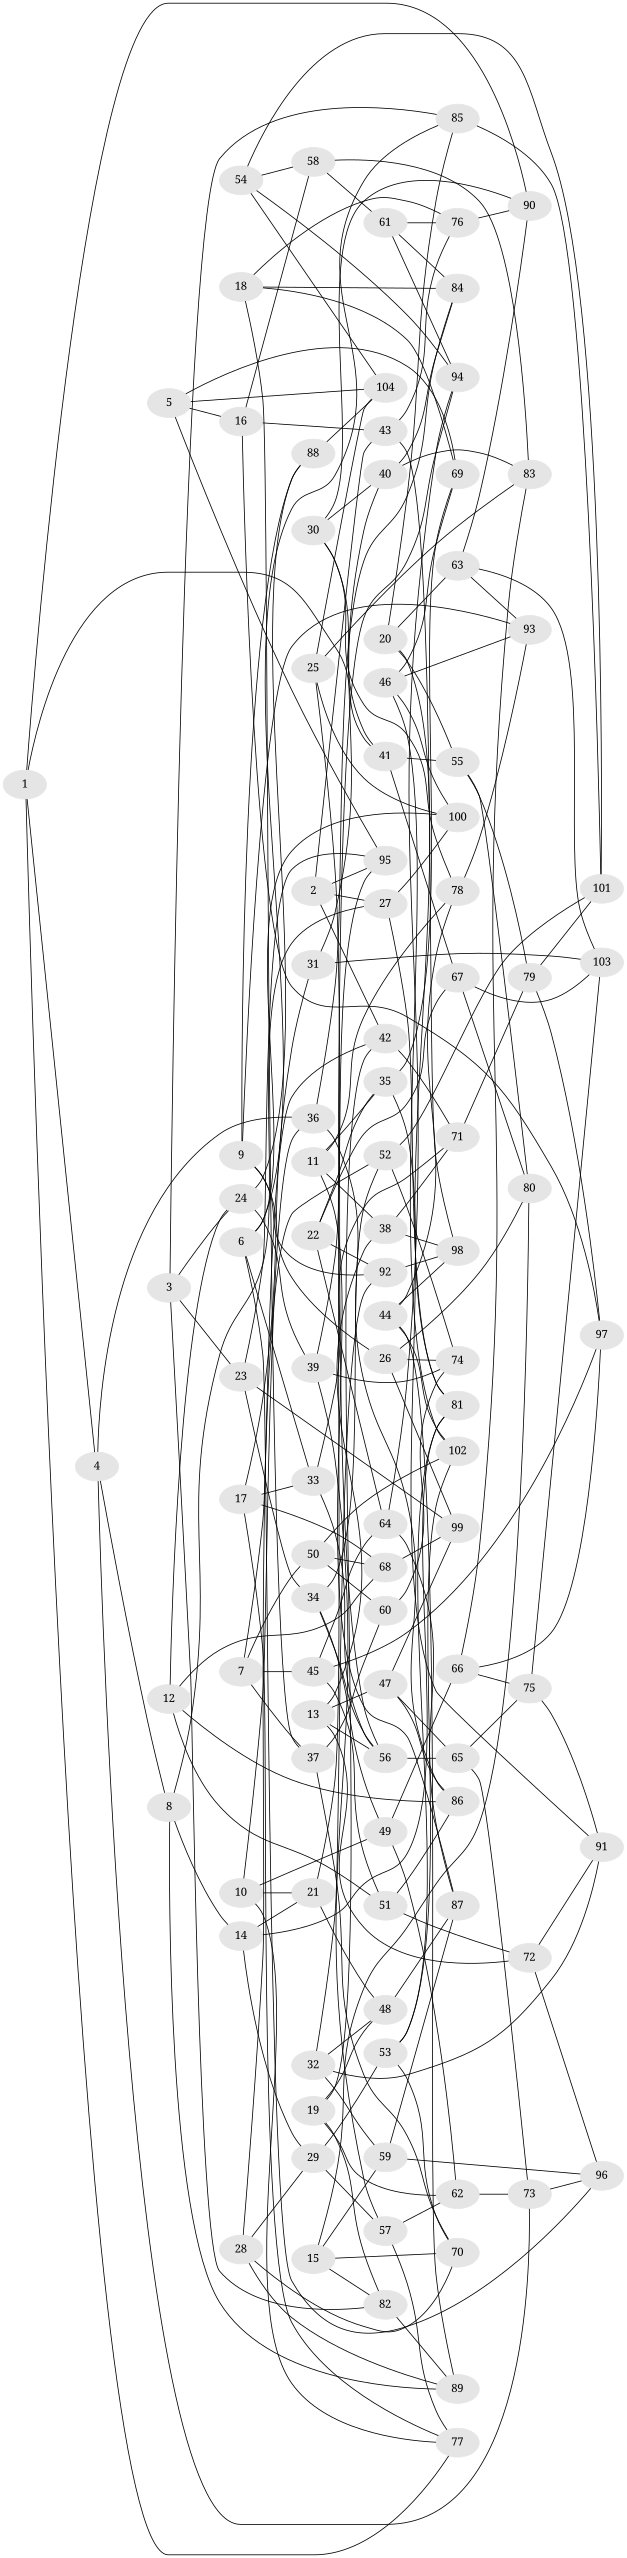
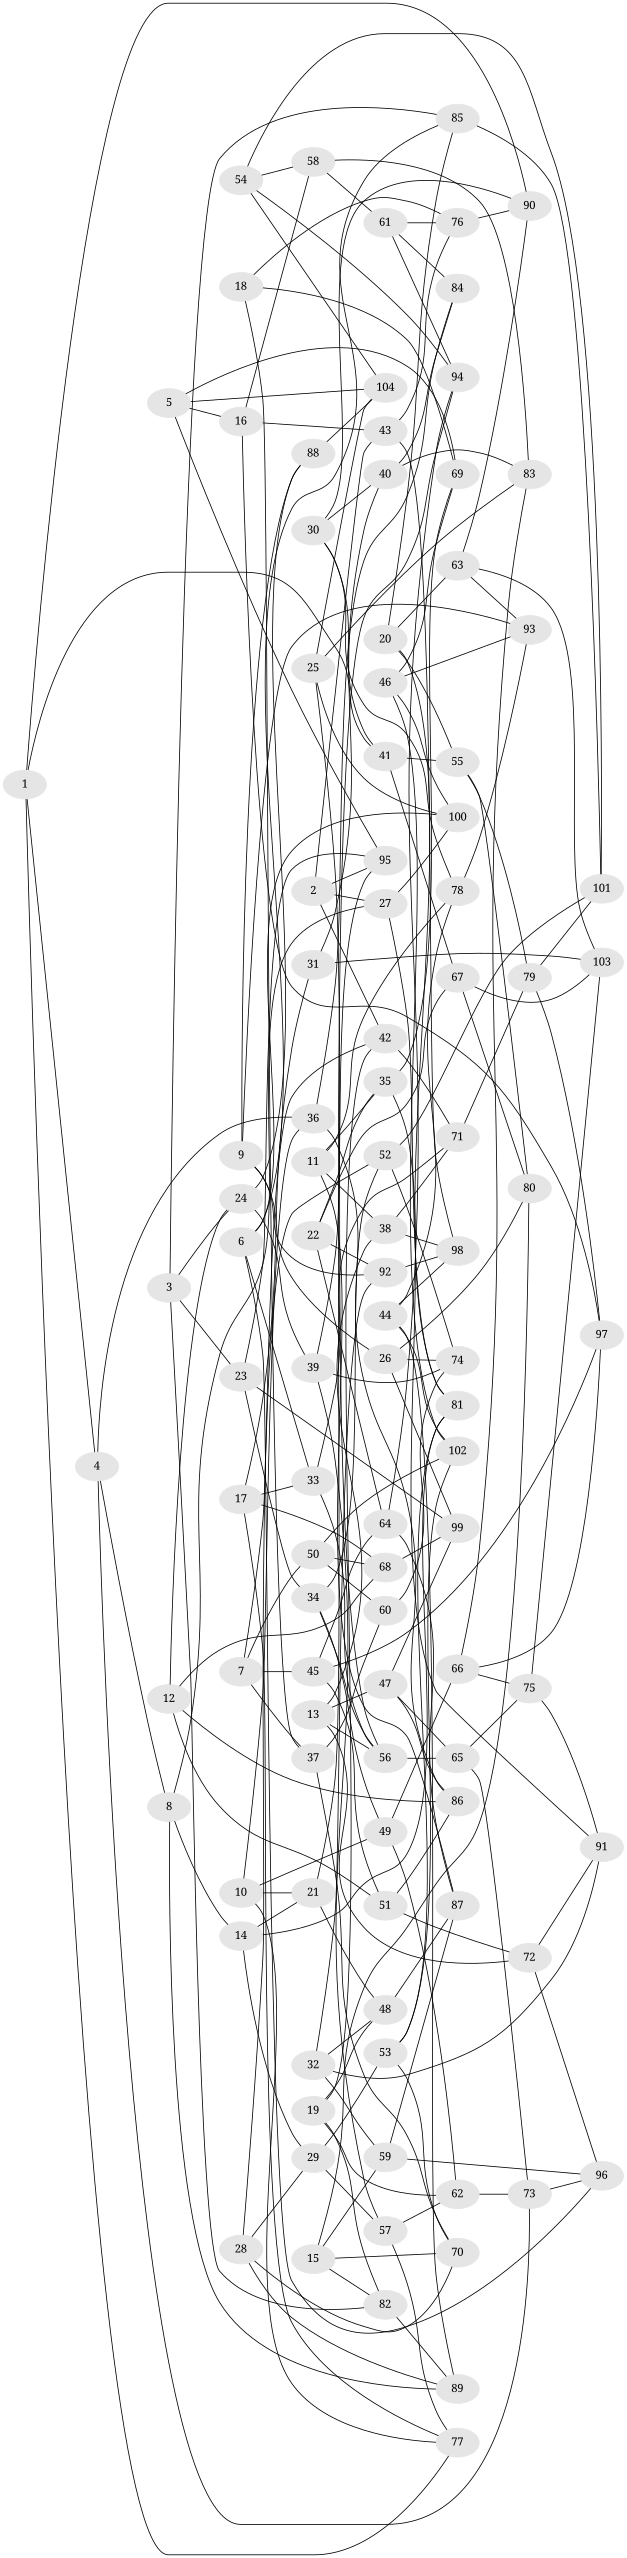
(349, 288) -> none
